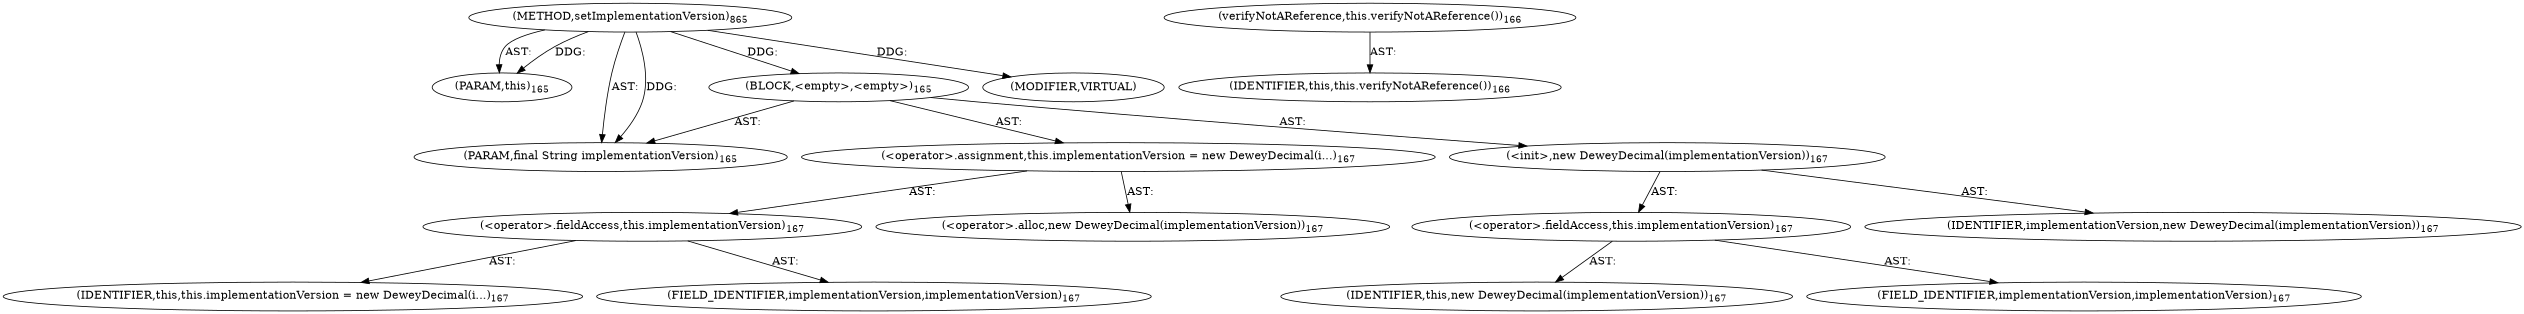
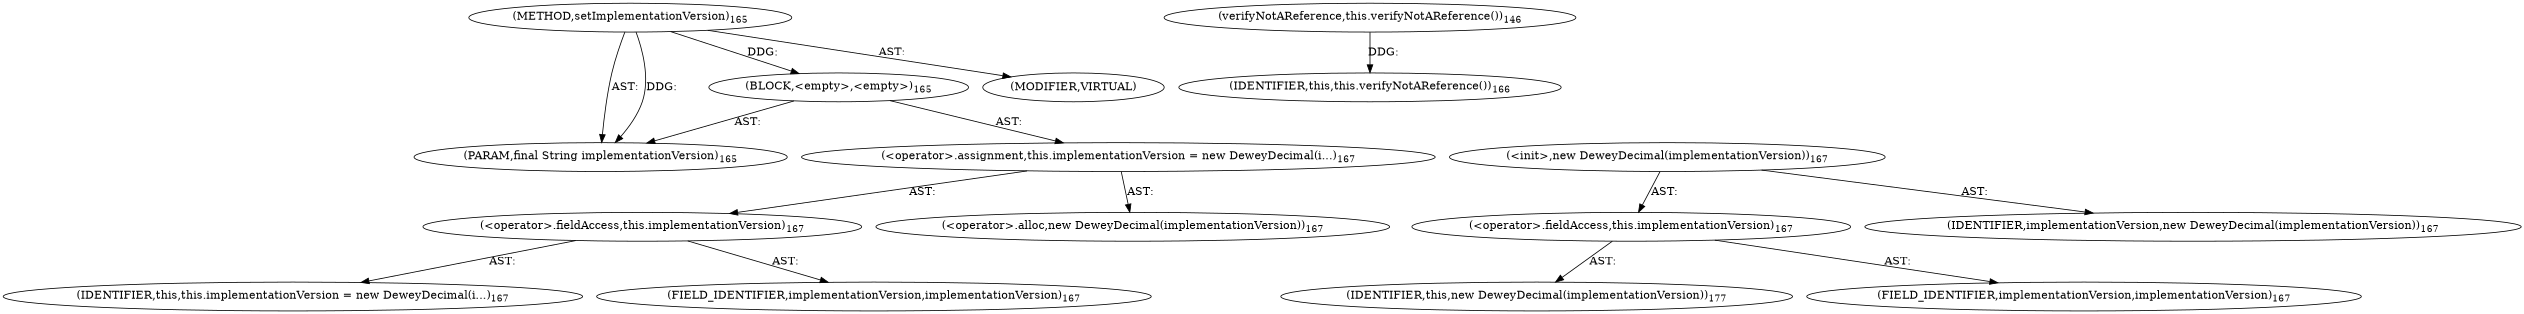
(739, 16) -> (739, 16)
(1513, 16) -> (1513, 16)
(894, 52) -> (894, 52)
(1385, 52) -> (1385, 52)
(502, 87) -> none
(1225, 123) -> none
(1718, 295) -> (1718, 295)
